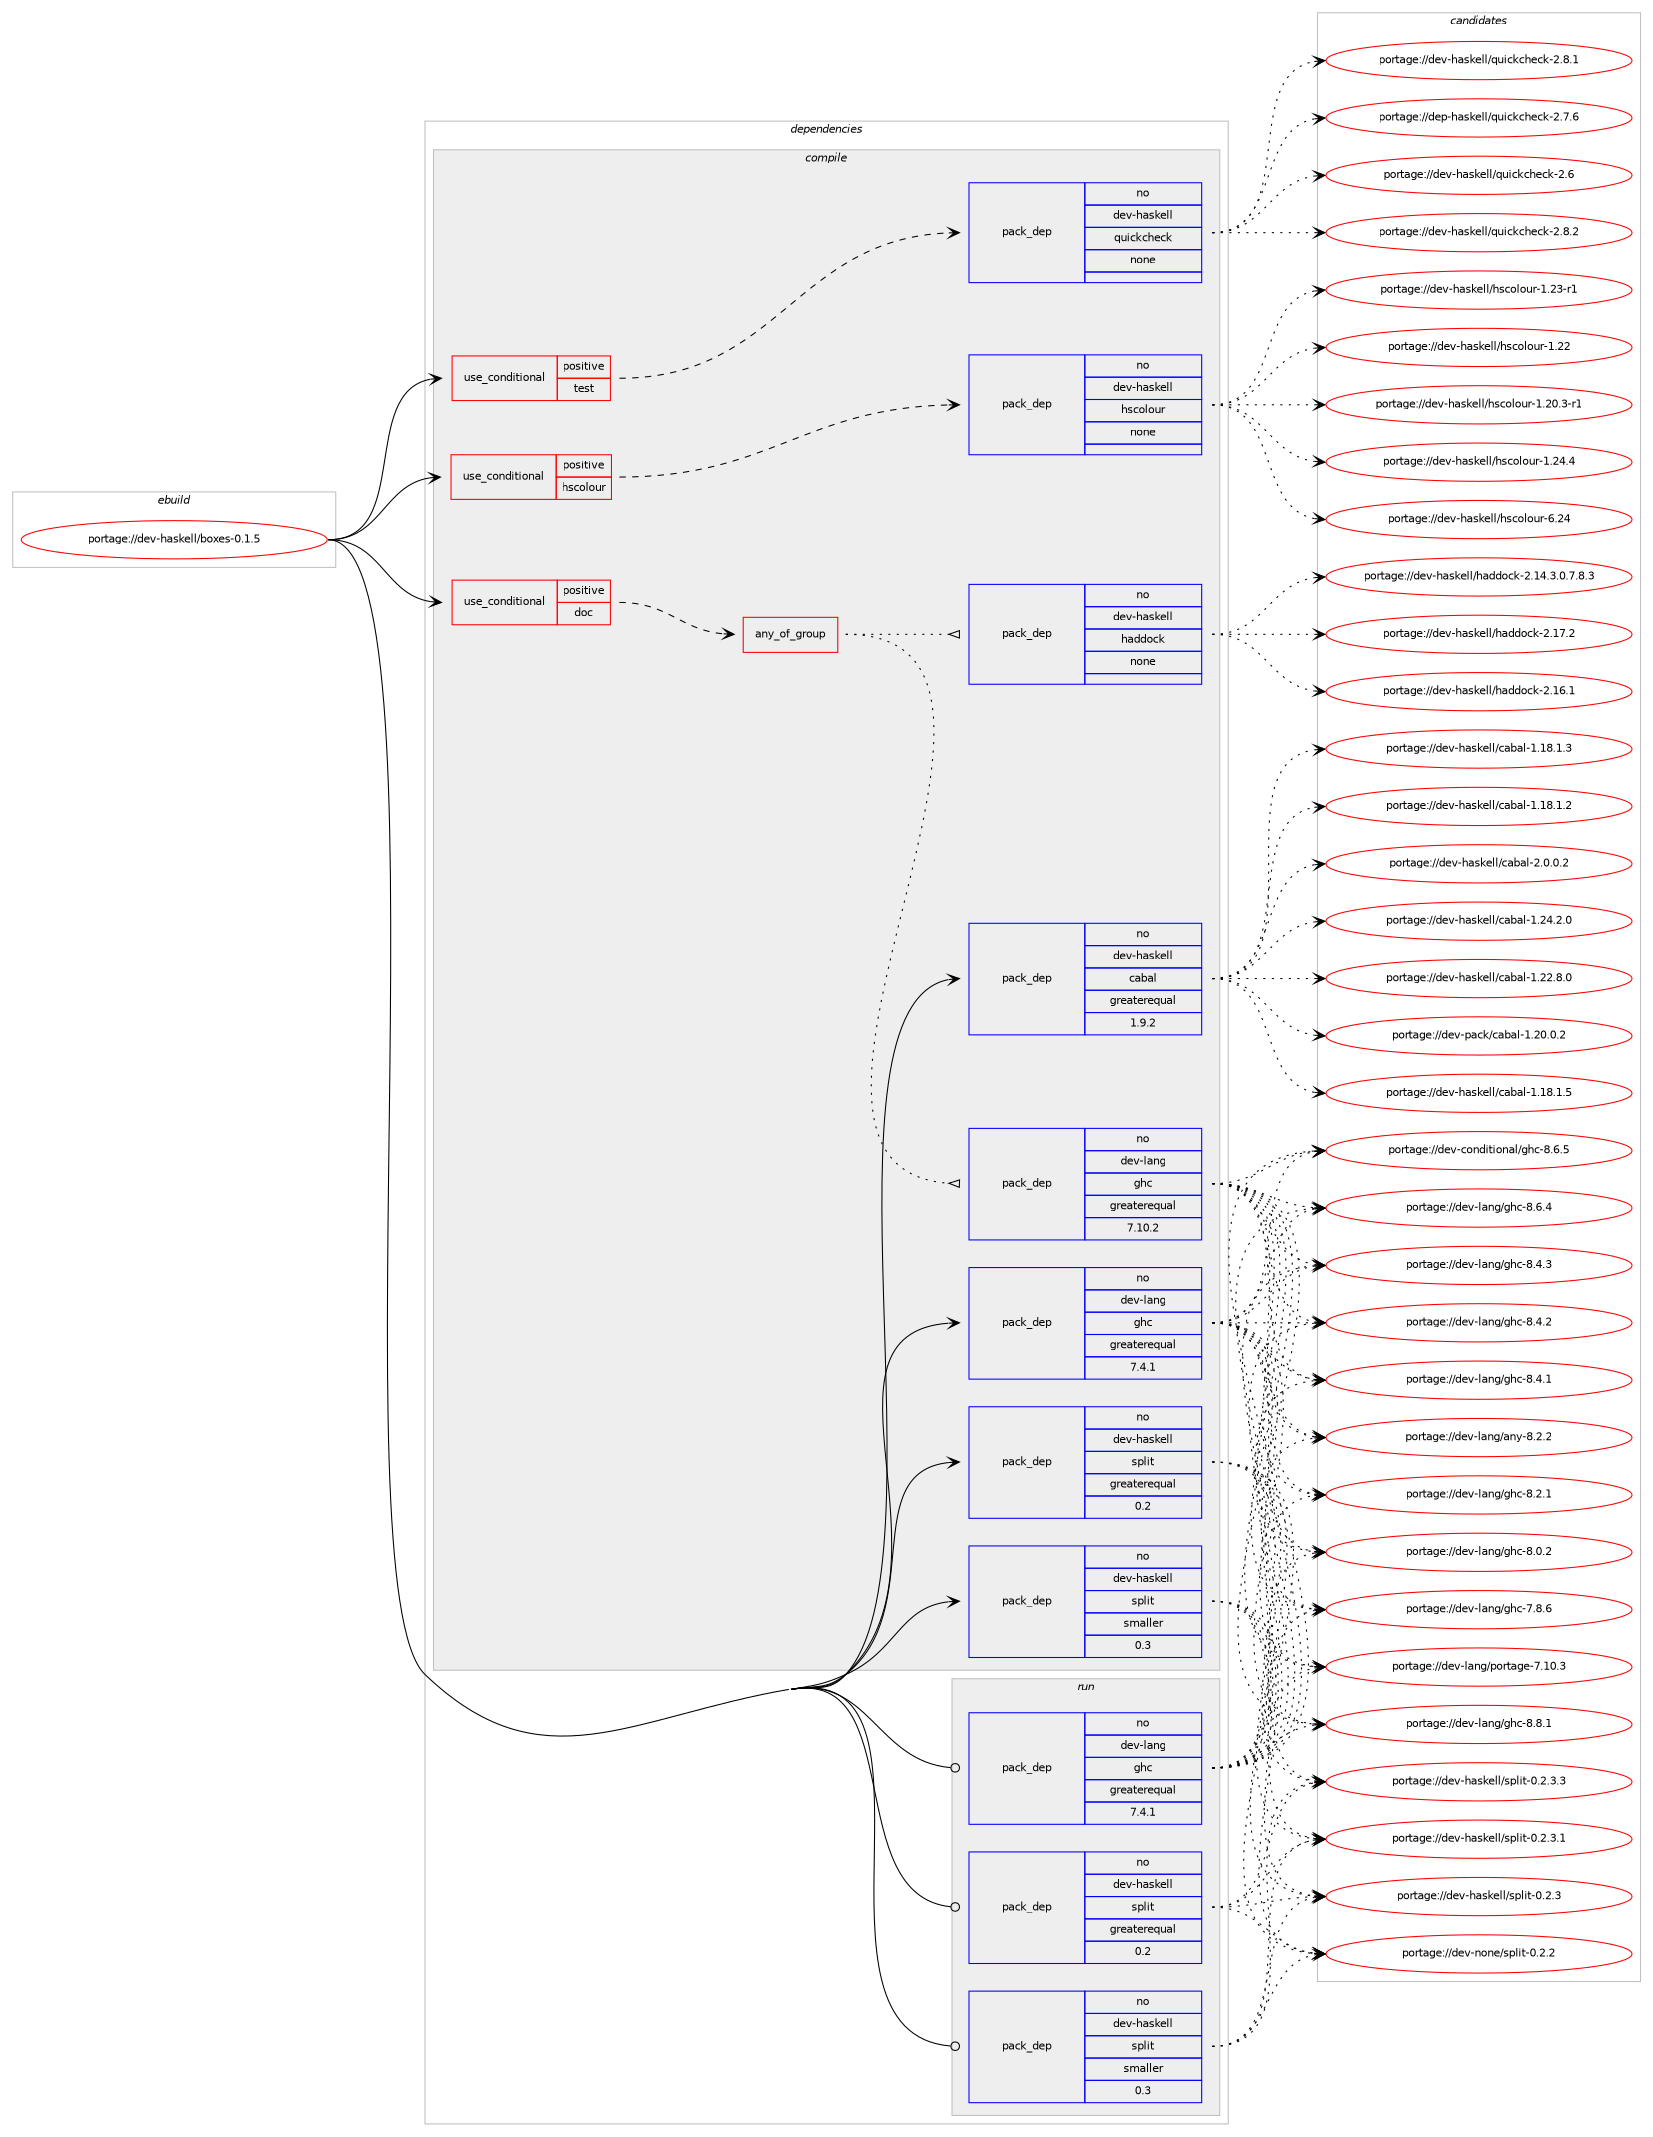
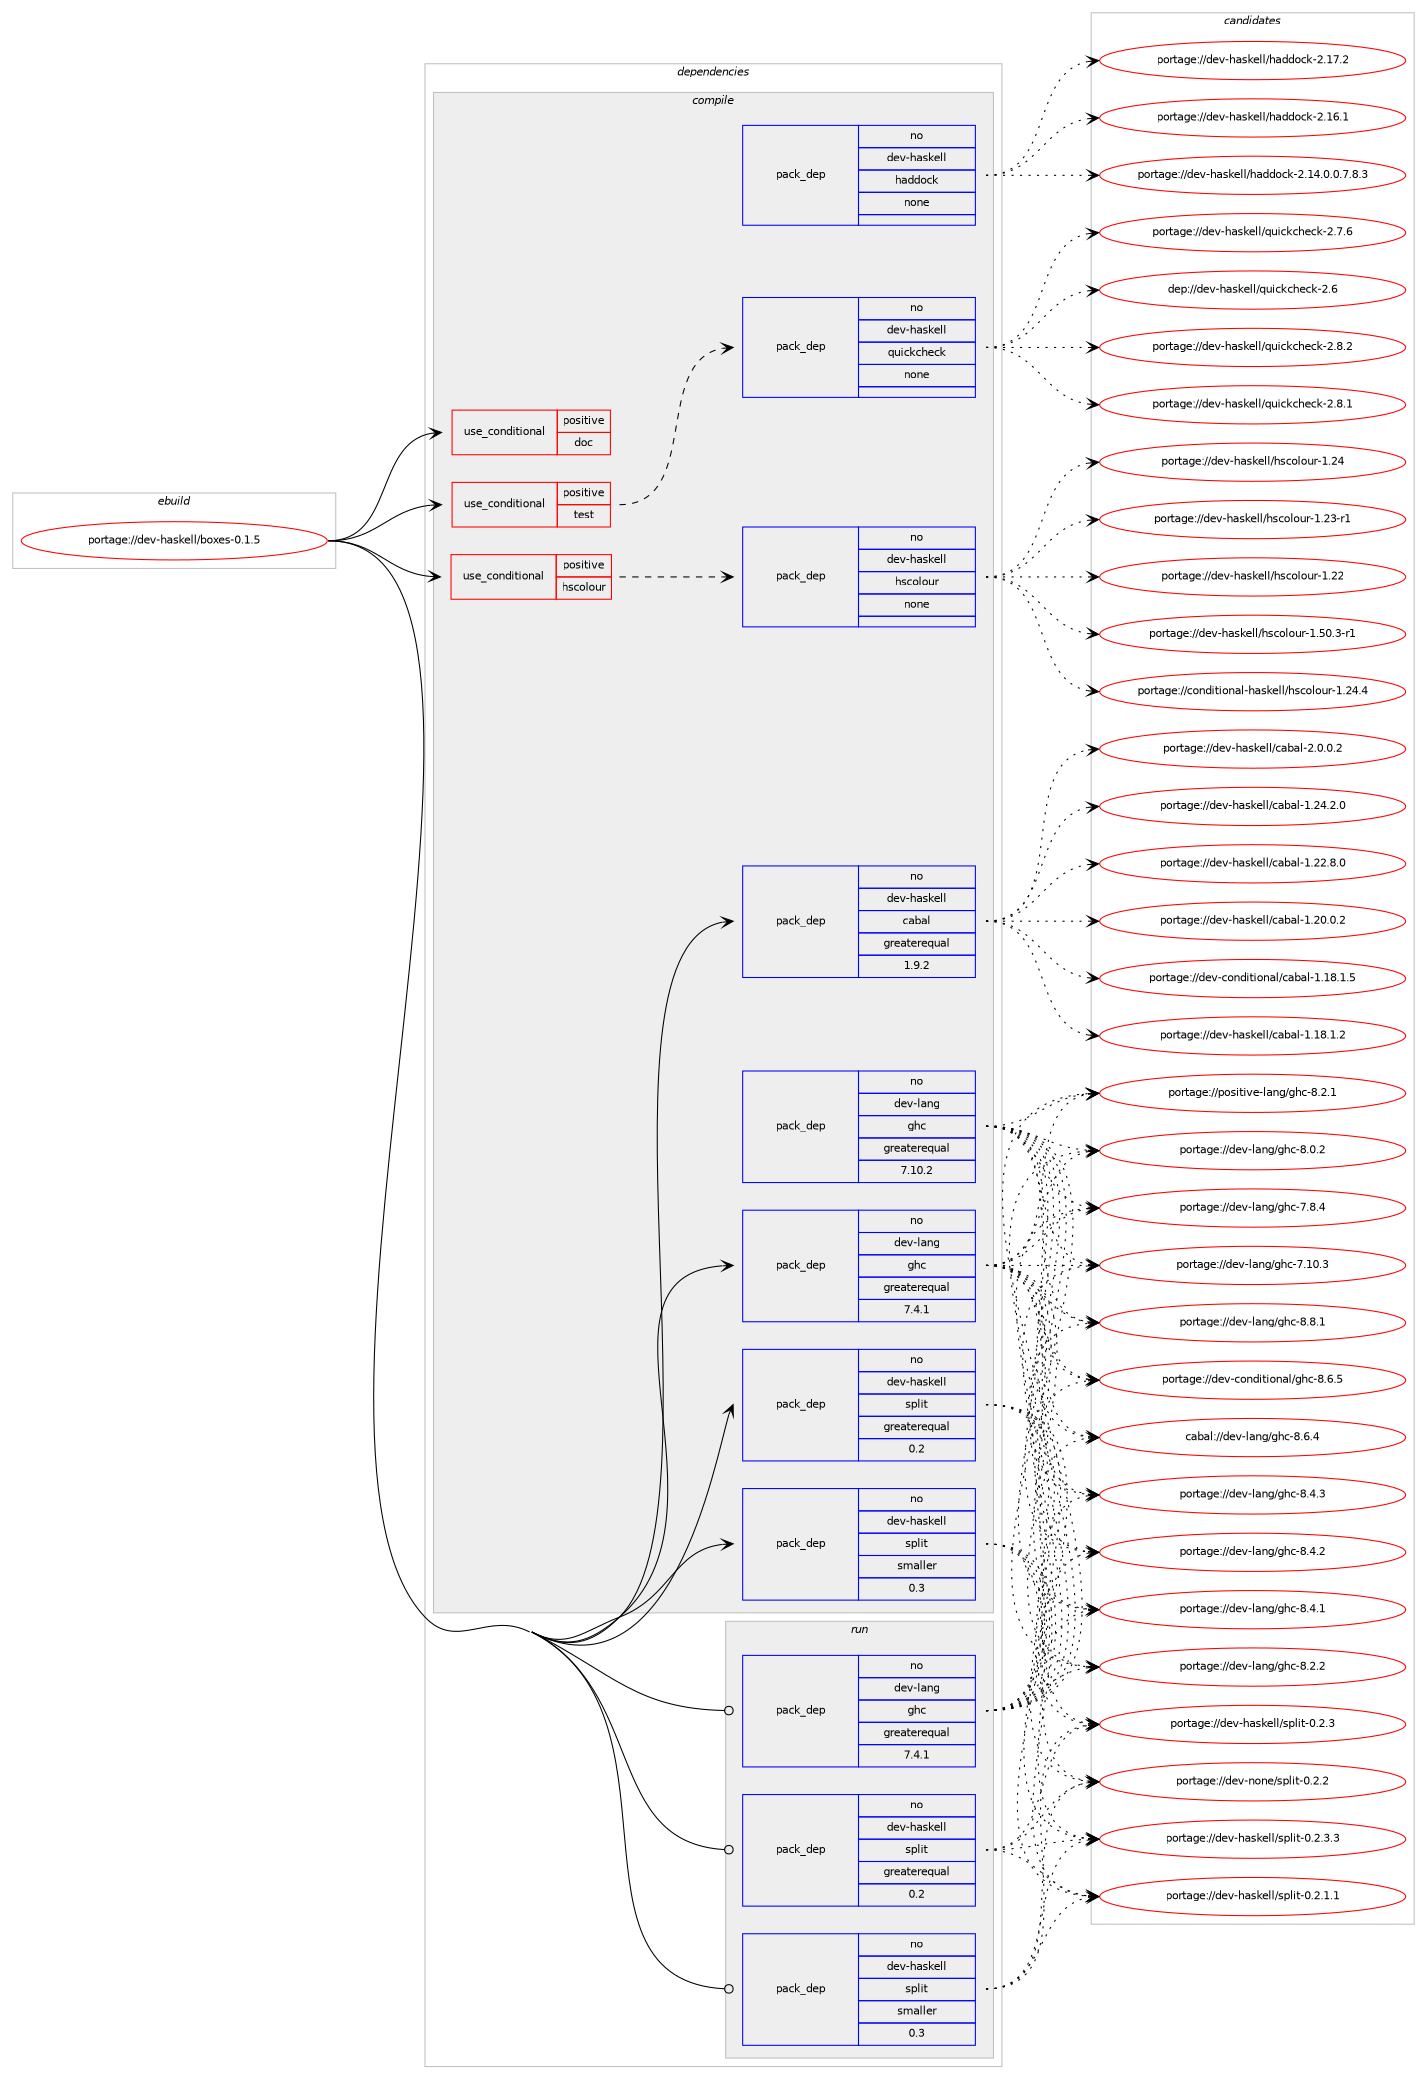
(1479, 118) -> (1253, 233)
(1479, 175) -> (1253, 290)
(1479, 405) -> (1253, 634)
(1479, 462) -> (1253, 692)
(1479, 520) -> (1253, 462)
(1479, 577) -> (1253, 175)
(790, 634) -> none
(1479, 749) -> none
(1479, 1036) -> (1253, 921)
(1479, 1093) -> (1253, 979)
(1479, 1208) -> (1253, 1438)
(1479, 1438) -> (1253, 1667)
(1479, 1495) -> (1253, 1093)
(1479, 1610) -> (1253, 1208)
(1479, 1667) -> (1253, 1265)
(1479, 1839) -> (1253, 1897)
